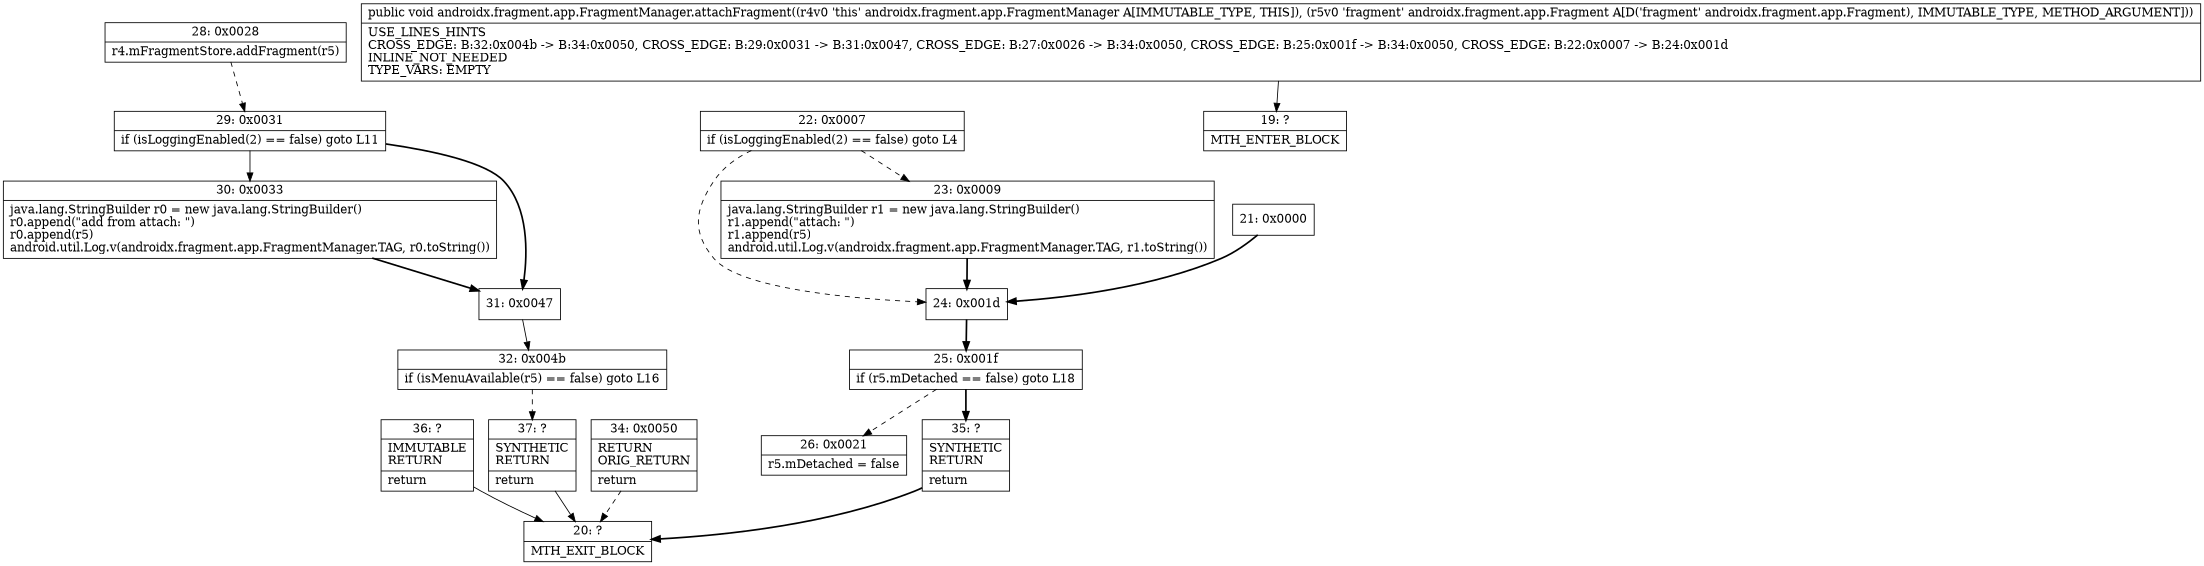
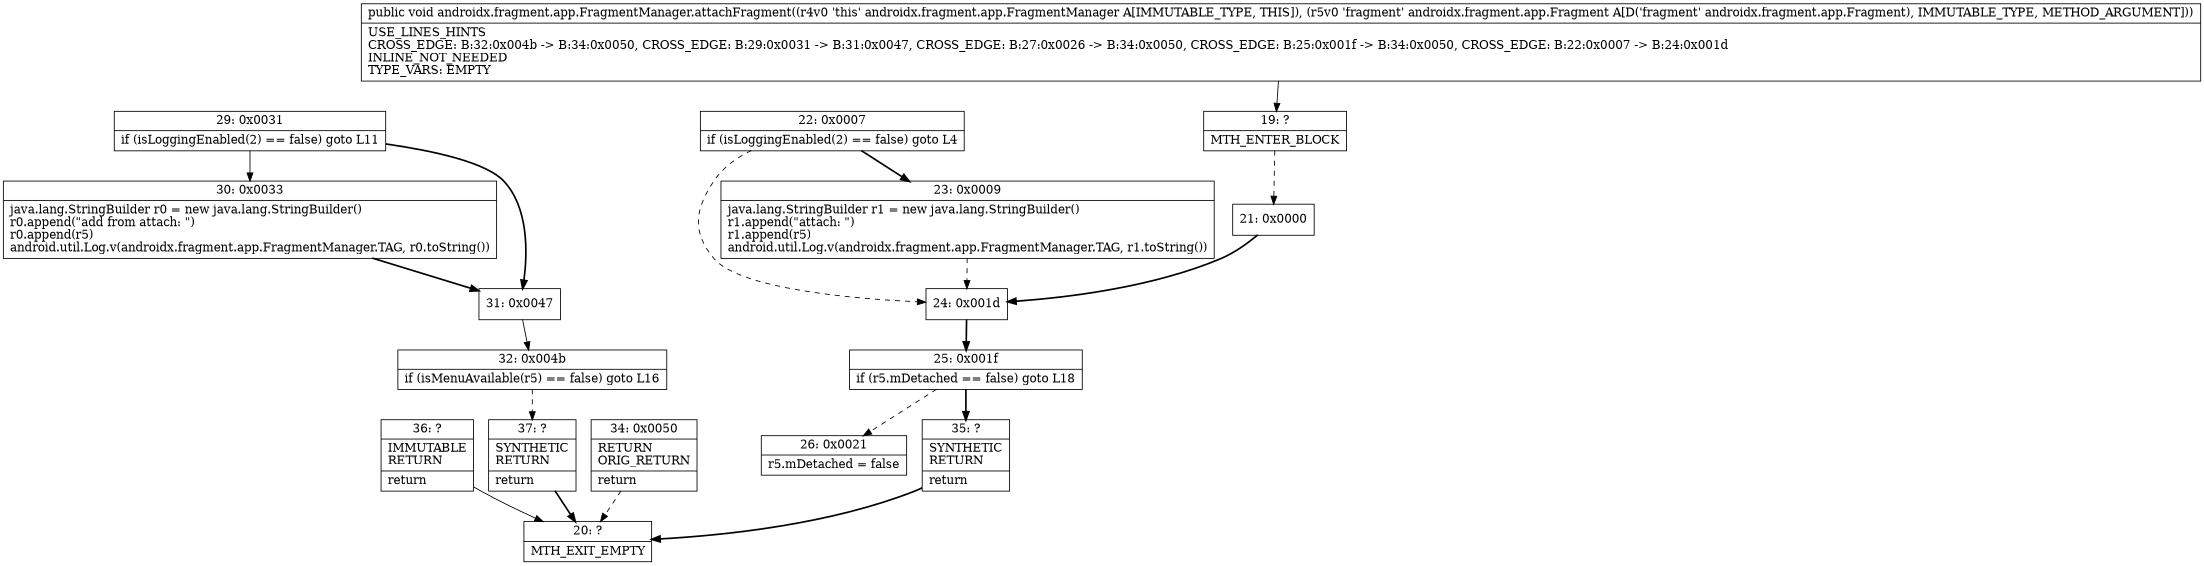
(226, 42) -> none
(882, 164) -> (882, 164)
none -> (1274, 173)
(967, 269) -> (967, 269)
(563, 503) -> (563, 503)
(588, 551) -> (588, 551)
